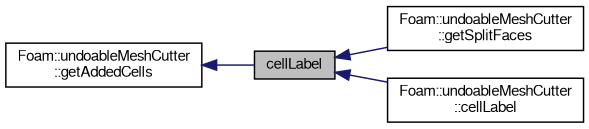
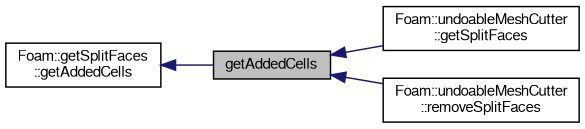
(104, 65) -> (83, 65)
(295, 65) -> (272, 65)
(486, 100) -> (481, 100)
